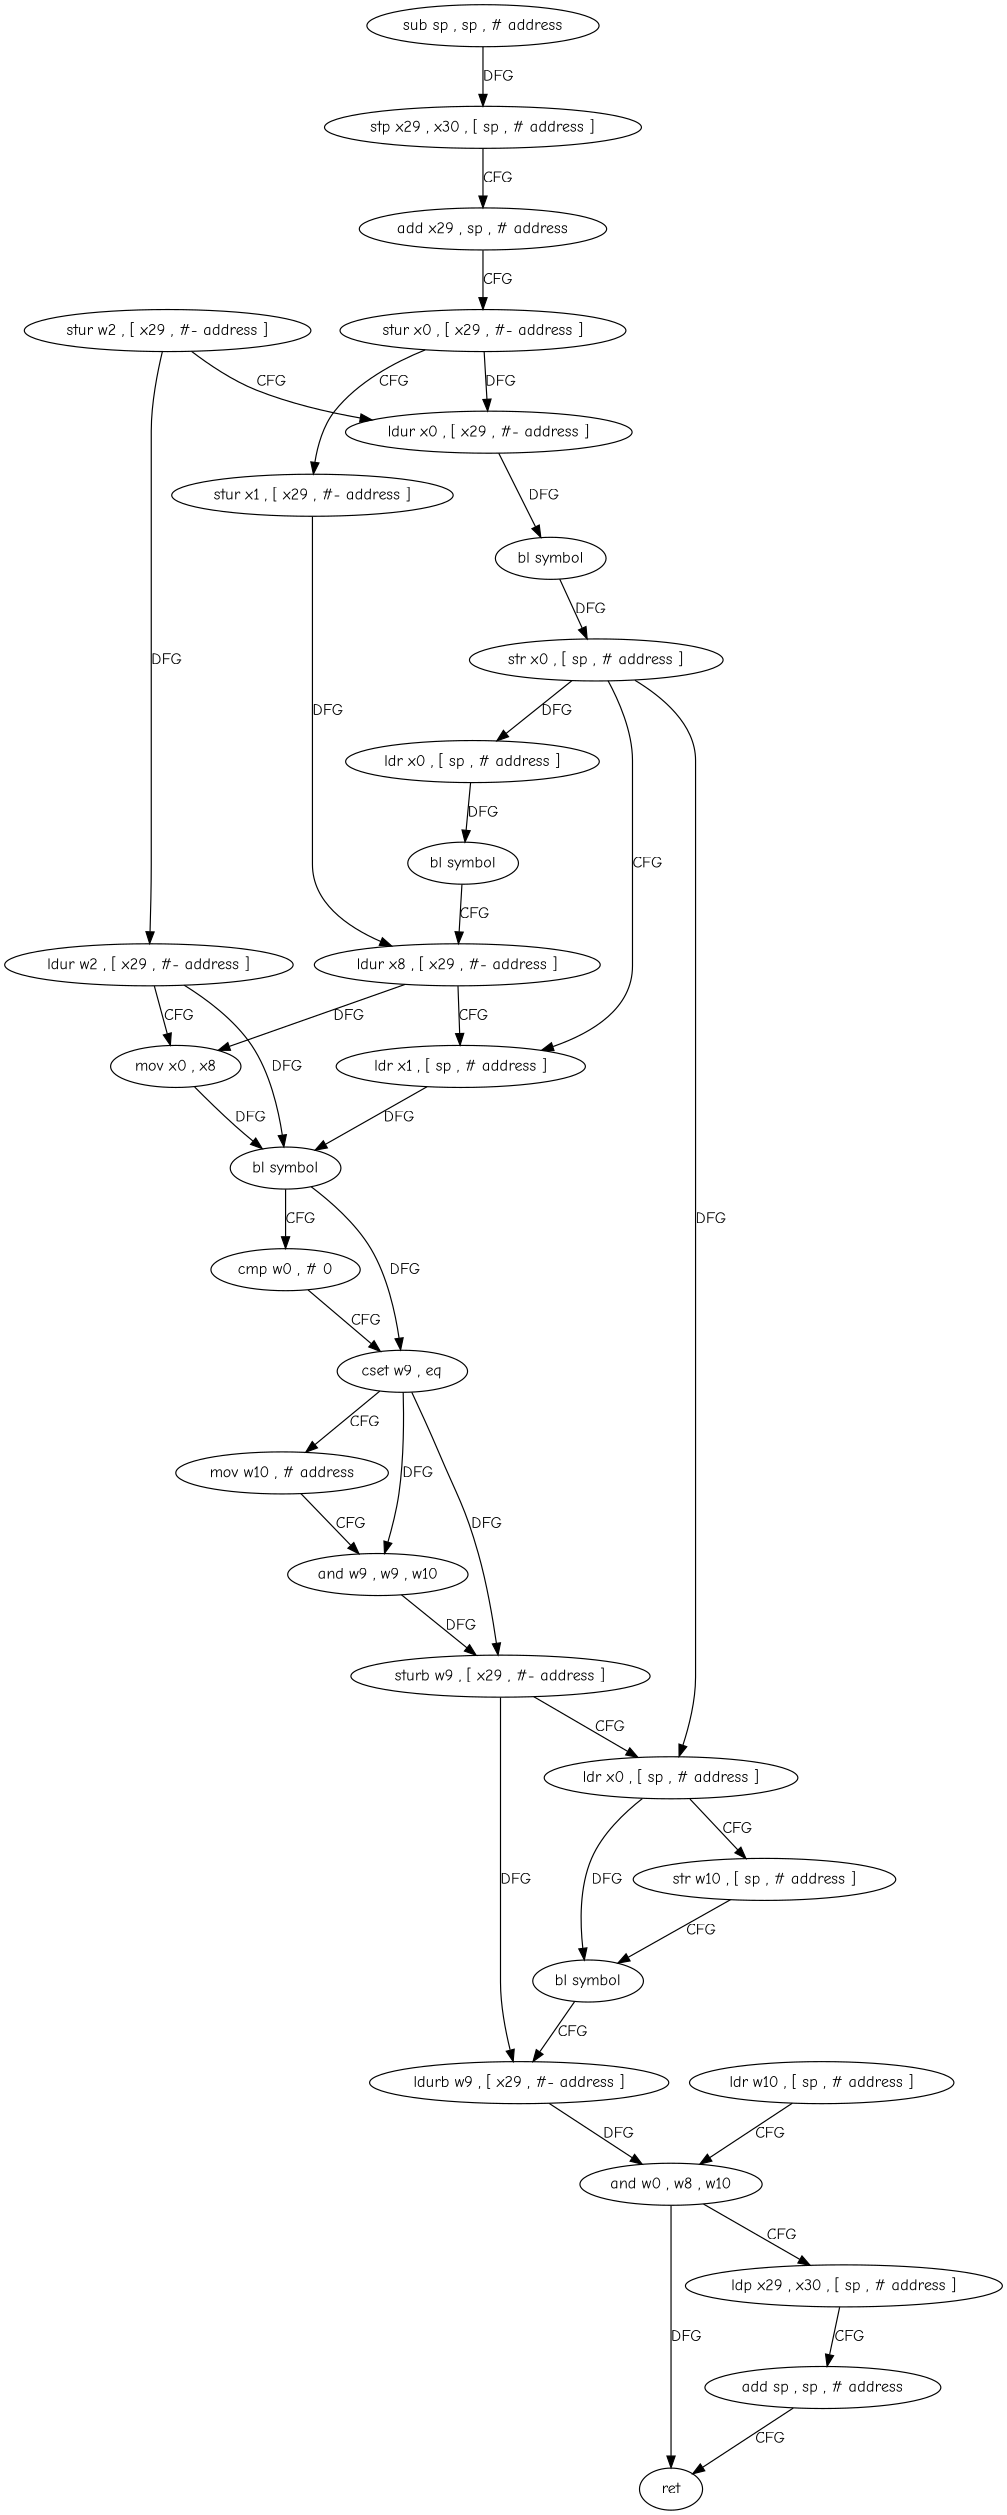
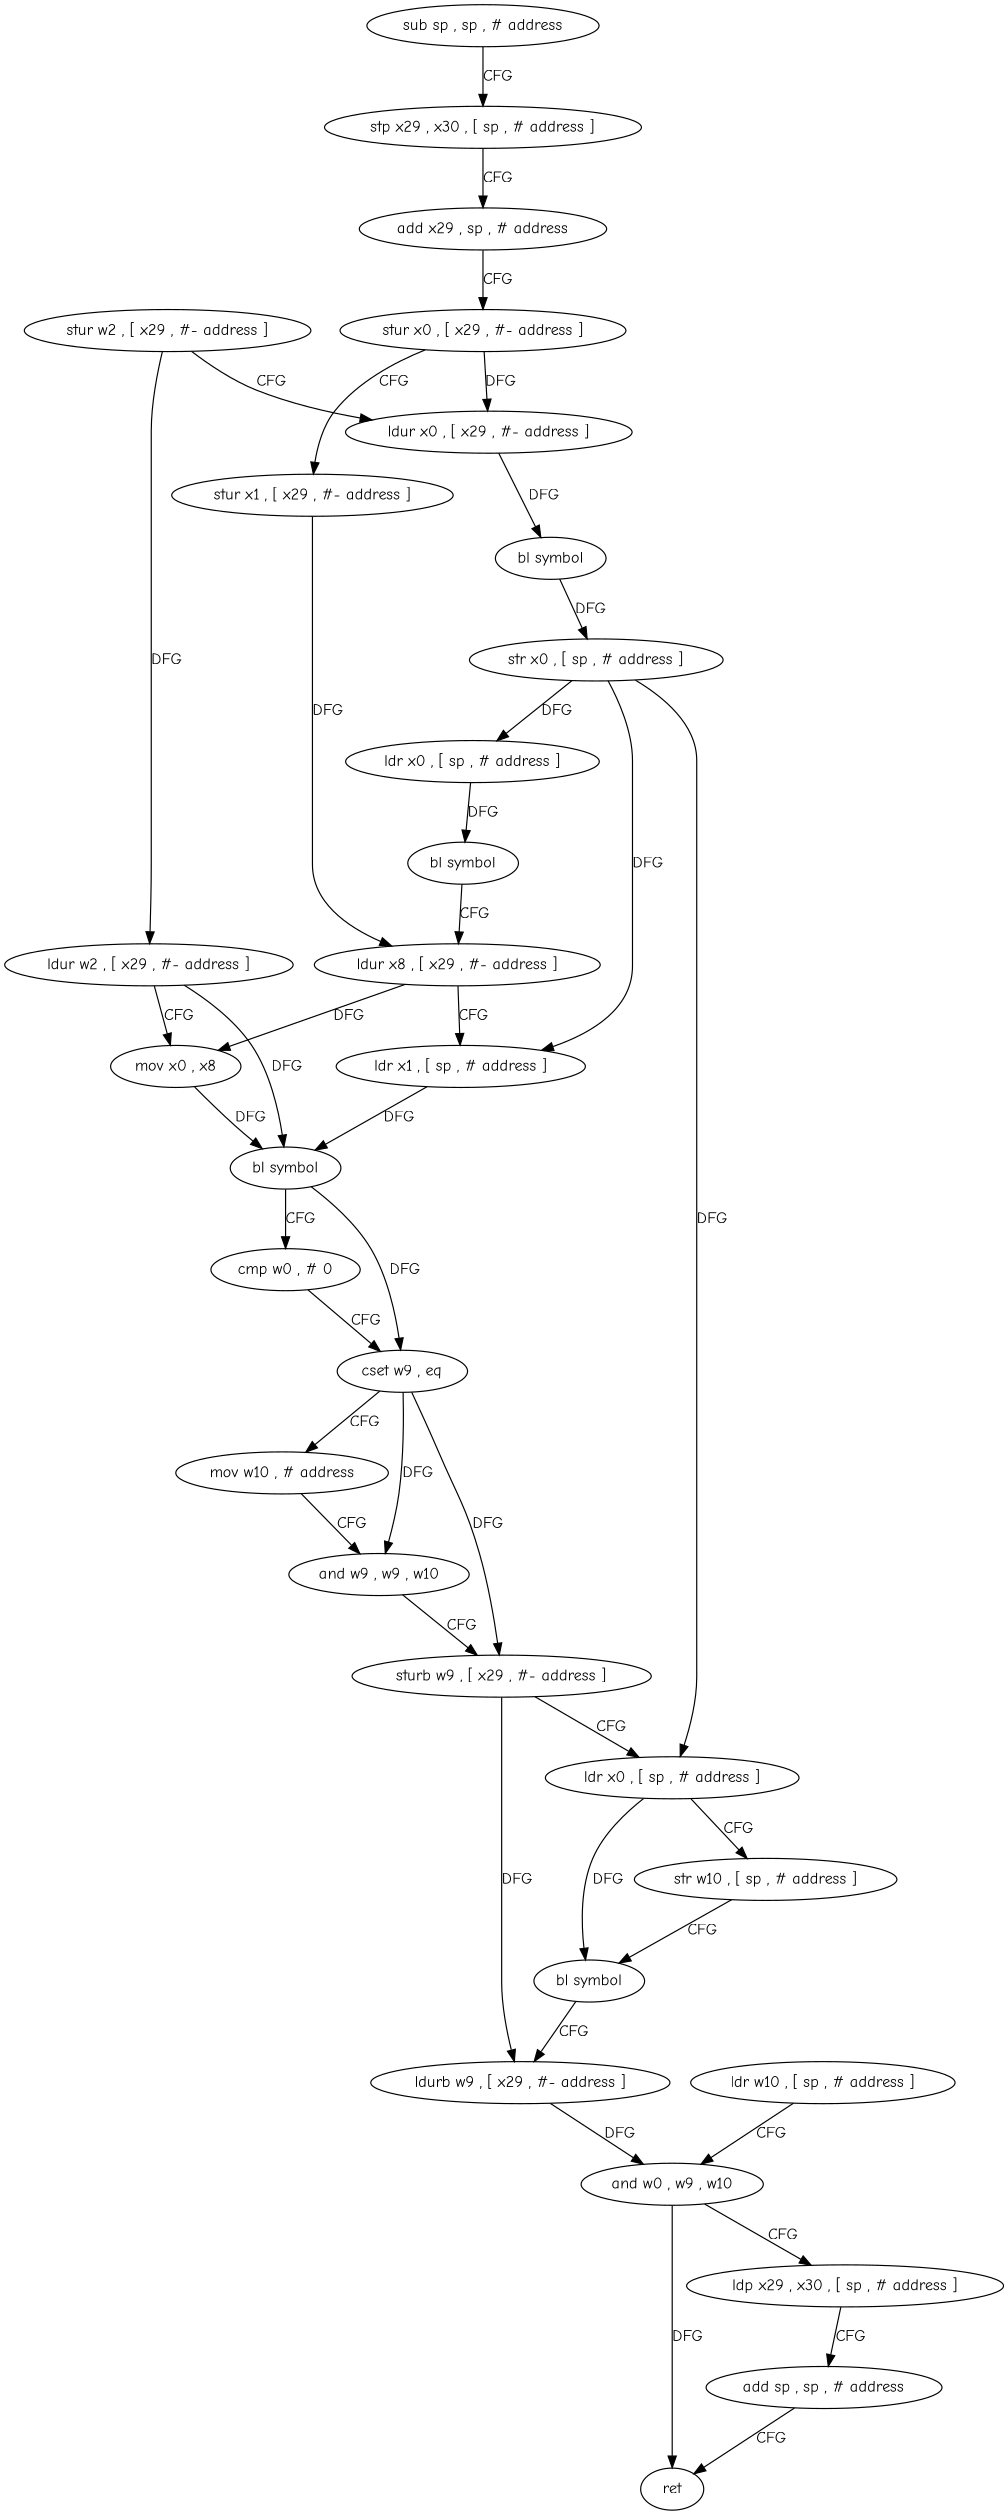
(499, 77) -> (498, 77)
(648, 863) -> (648, 863)
(461, 1625) -> (462, 1625)
(671, 2184) -> (672, 2184)
